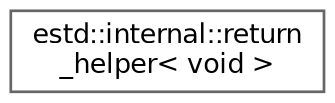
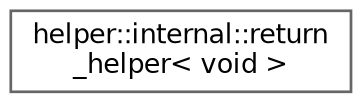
(167, 51) -> (181, 51)
